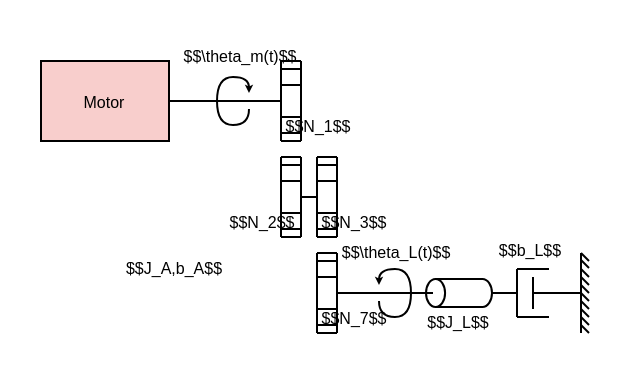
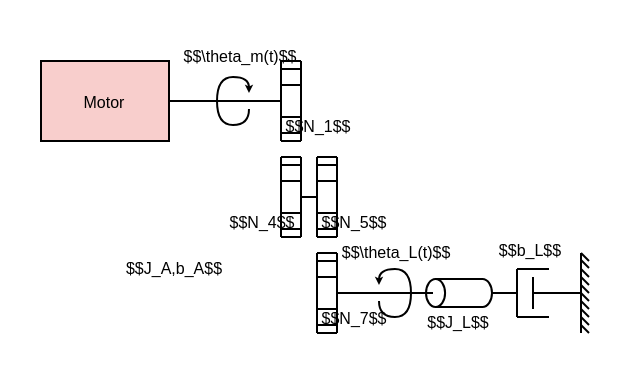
(263, 221) -> (263, 221)
(355, 221) -> (355, 221)
